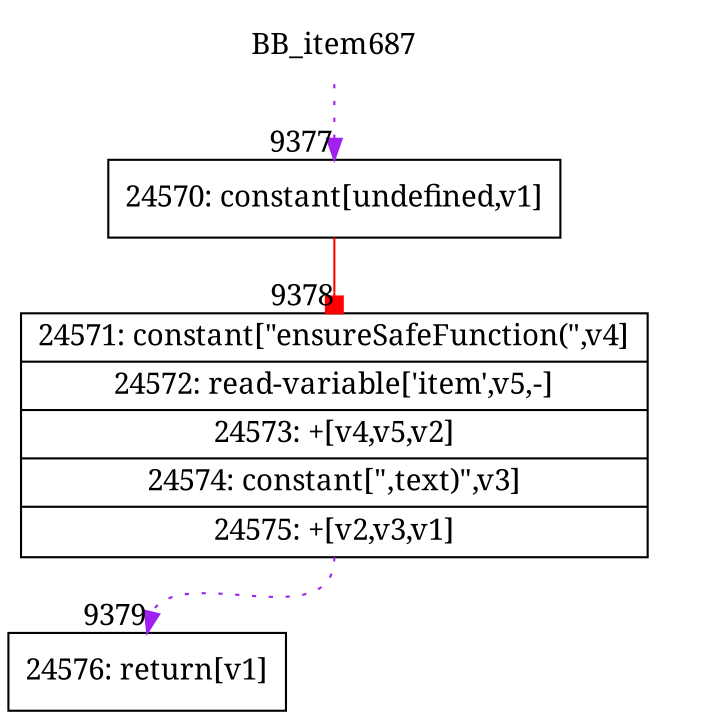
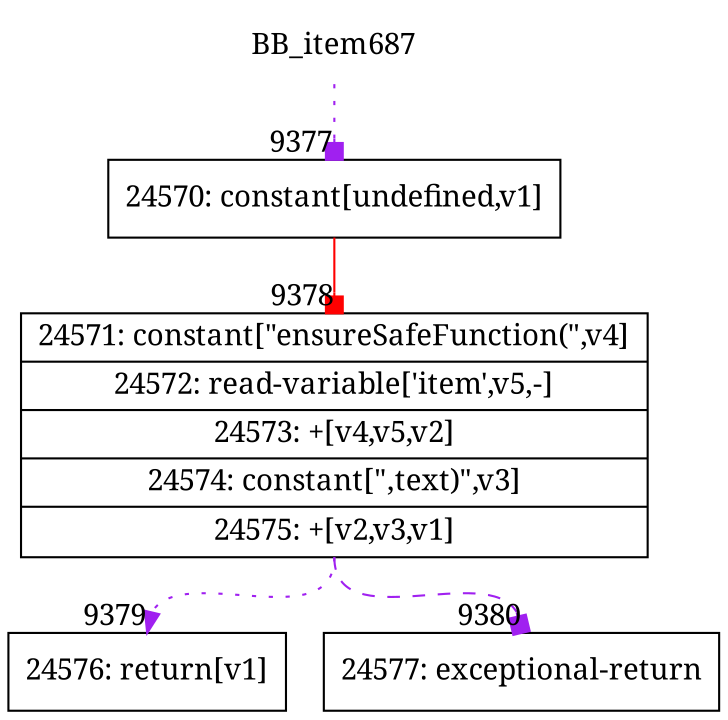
(334, 111) -> (334, 111)
none -> (521, 672)
